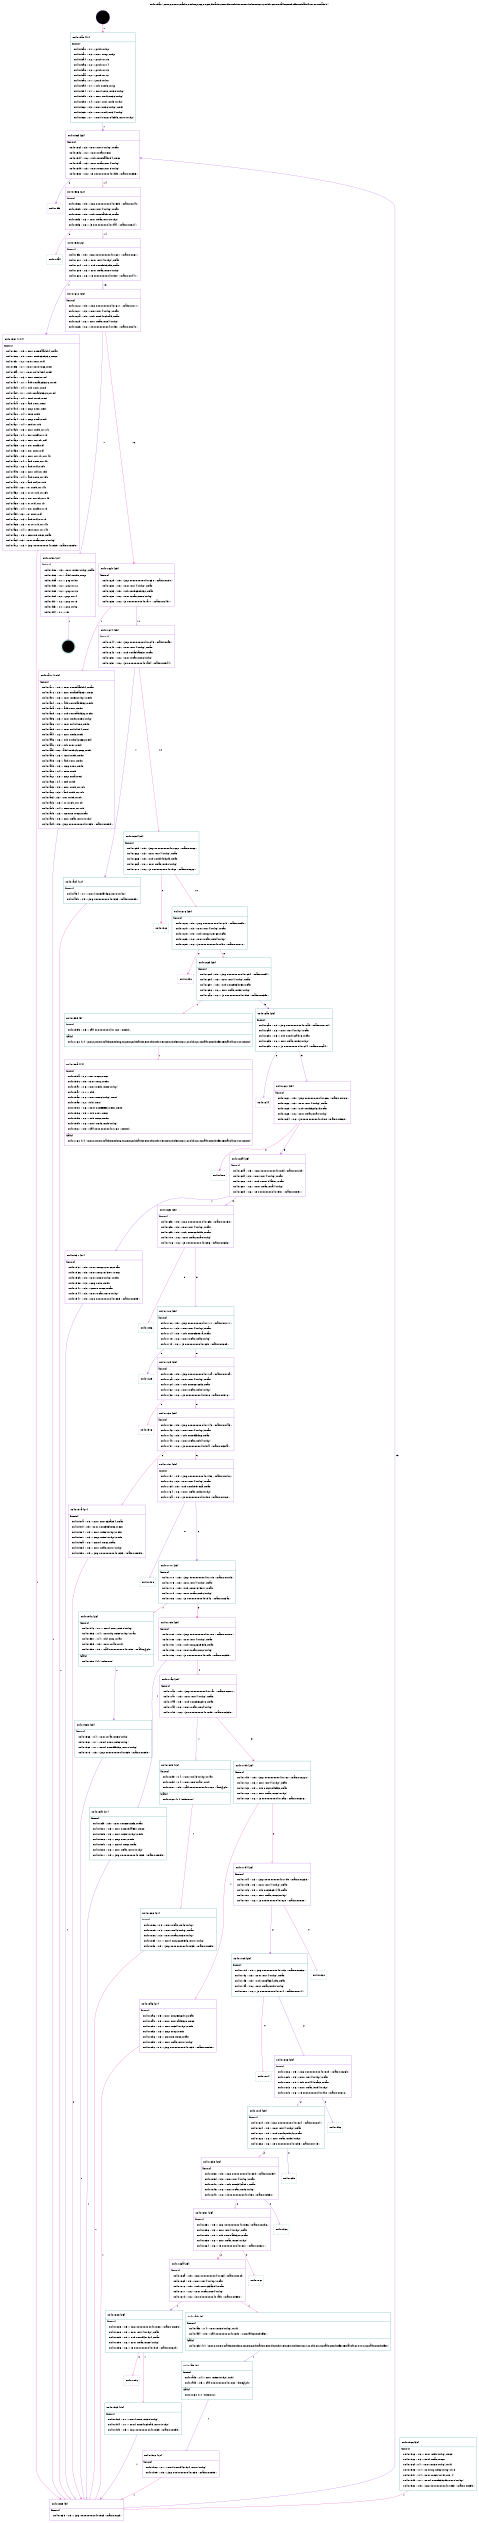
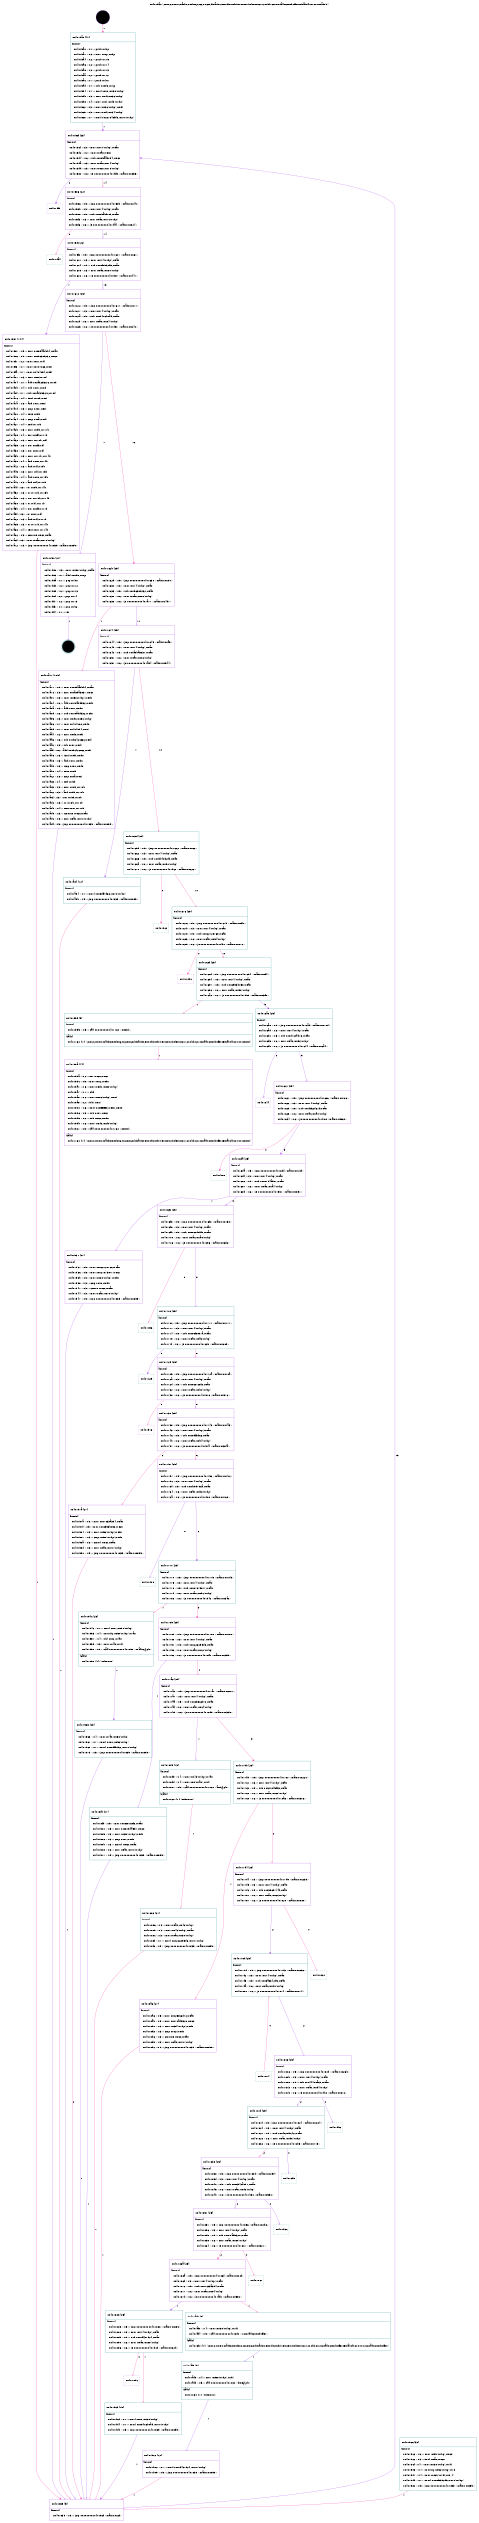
(262, 2033) -> (267, 2035)
